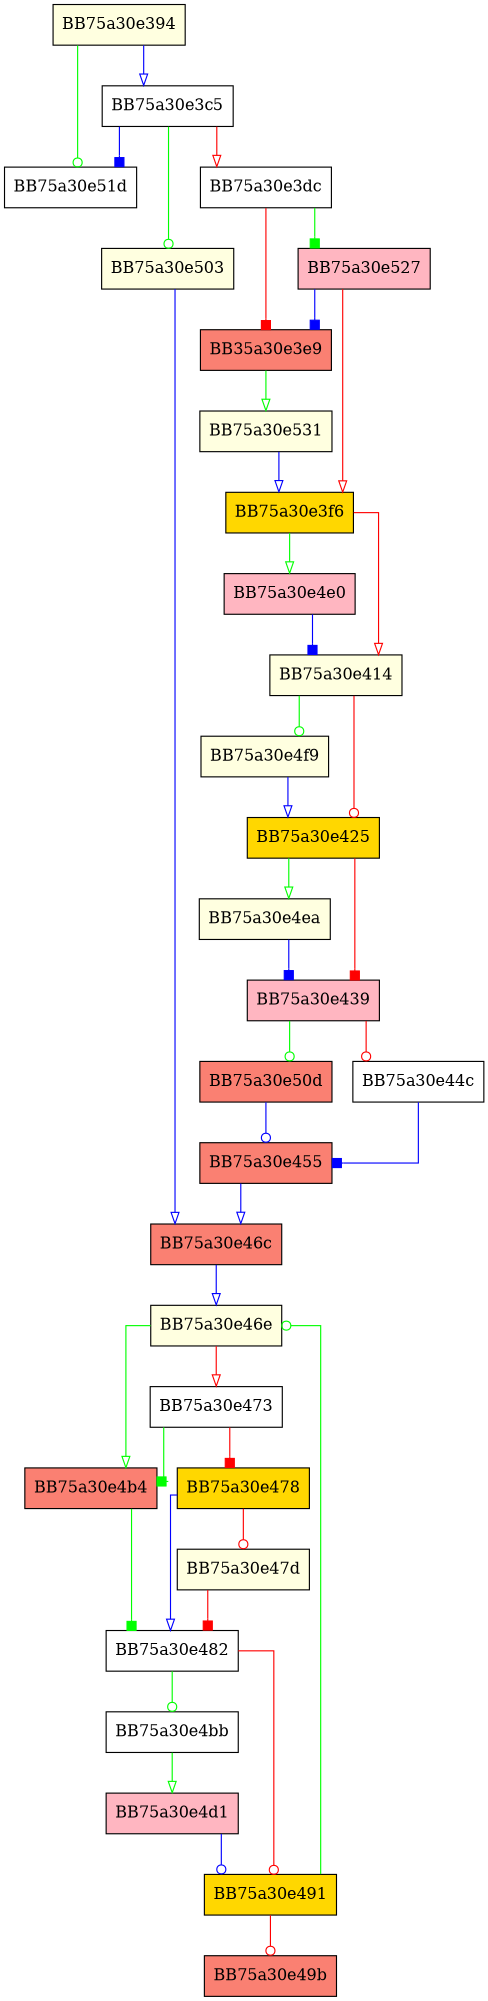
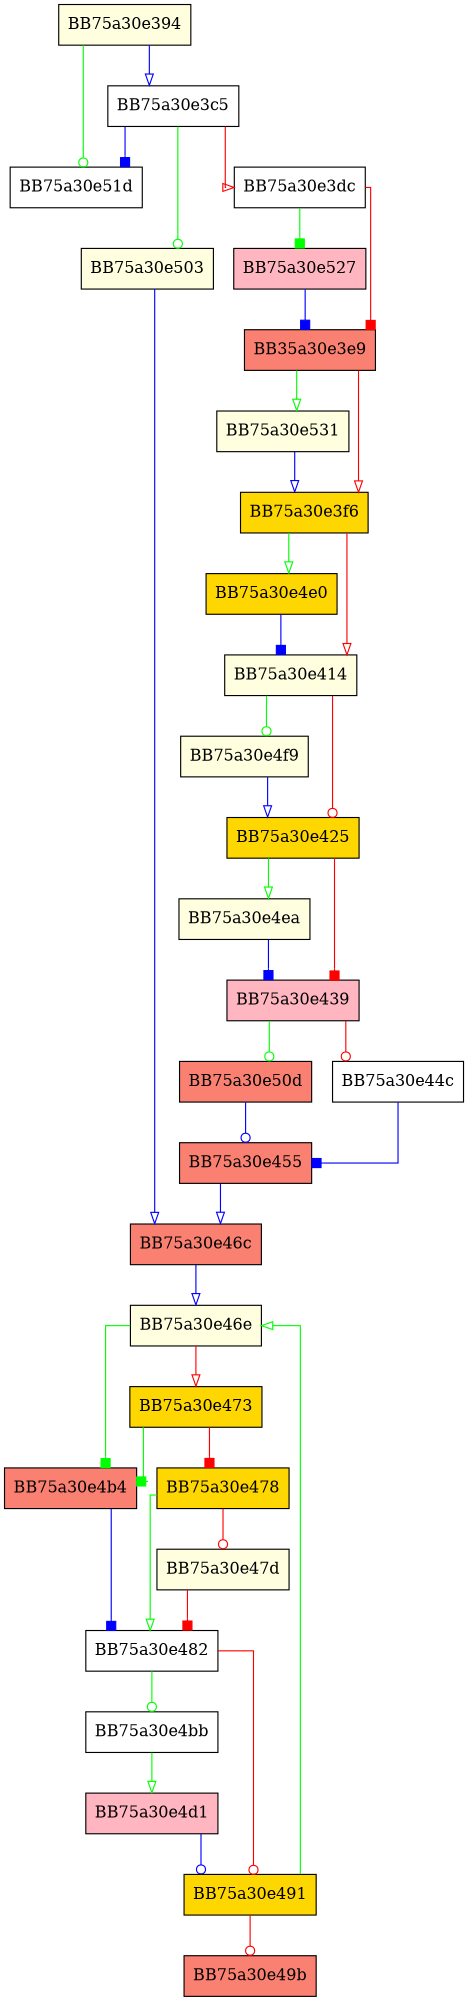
(343, 385) -> (359, 426)
(290, 594) -> (272, 594)
(126, 1379) -> (106, 1379)
(216, 1407) -> (196, 1407)
(171, 1554) -> (150, 1554)
(132, 1564) -> (111, 1564)
(321, 1585) -> (300, 1586)
